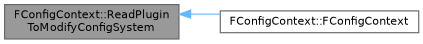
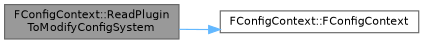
(206, 14) -> (194, 30)
